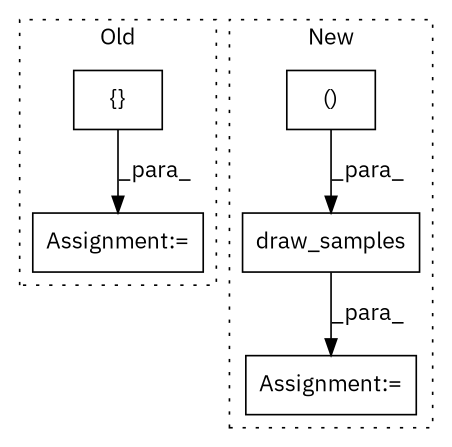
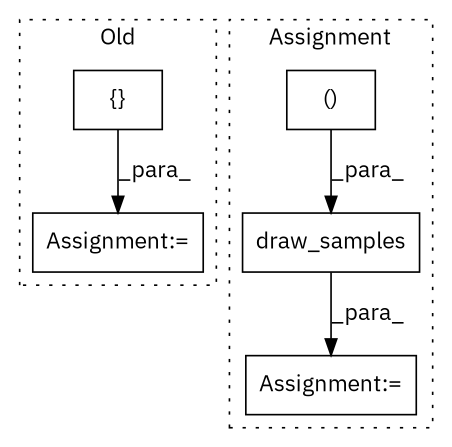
(331, 39) -> (331, 39)
